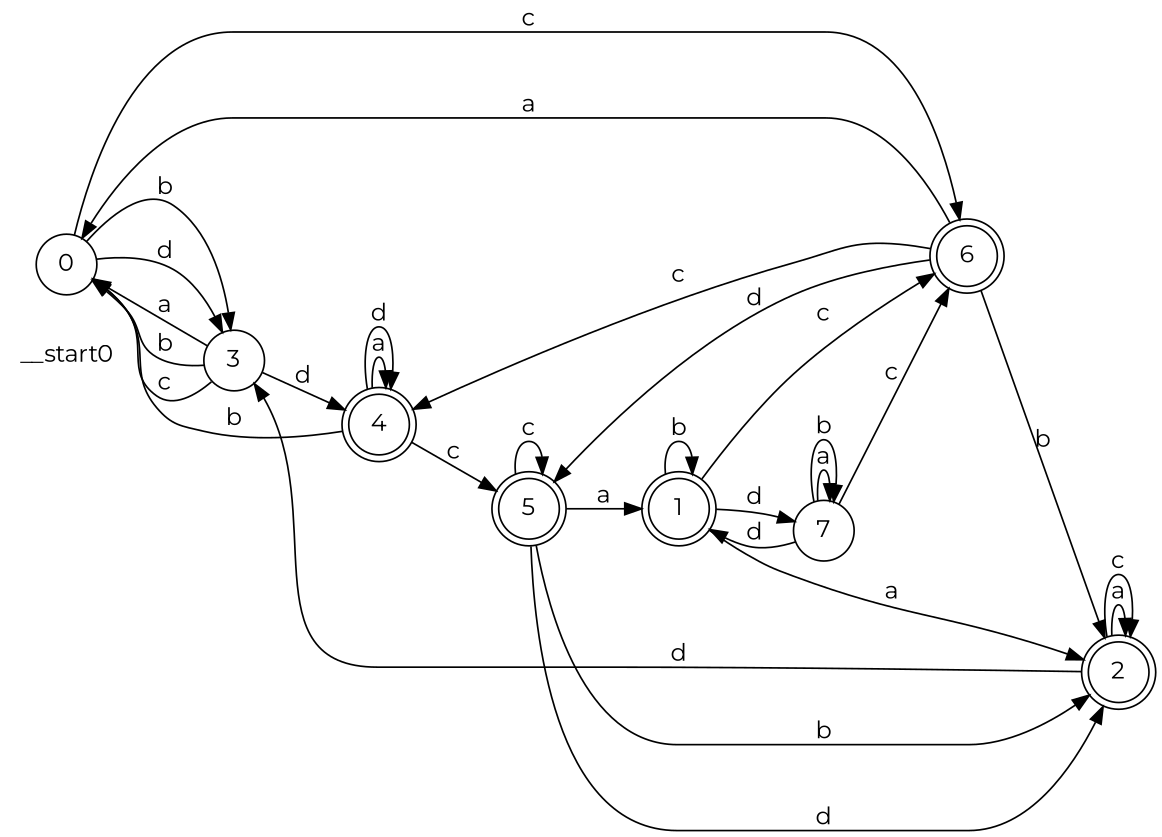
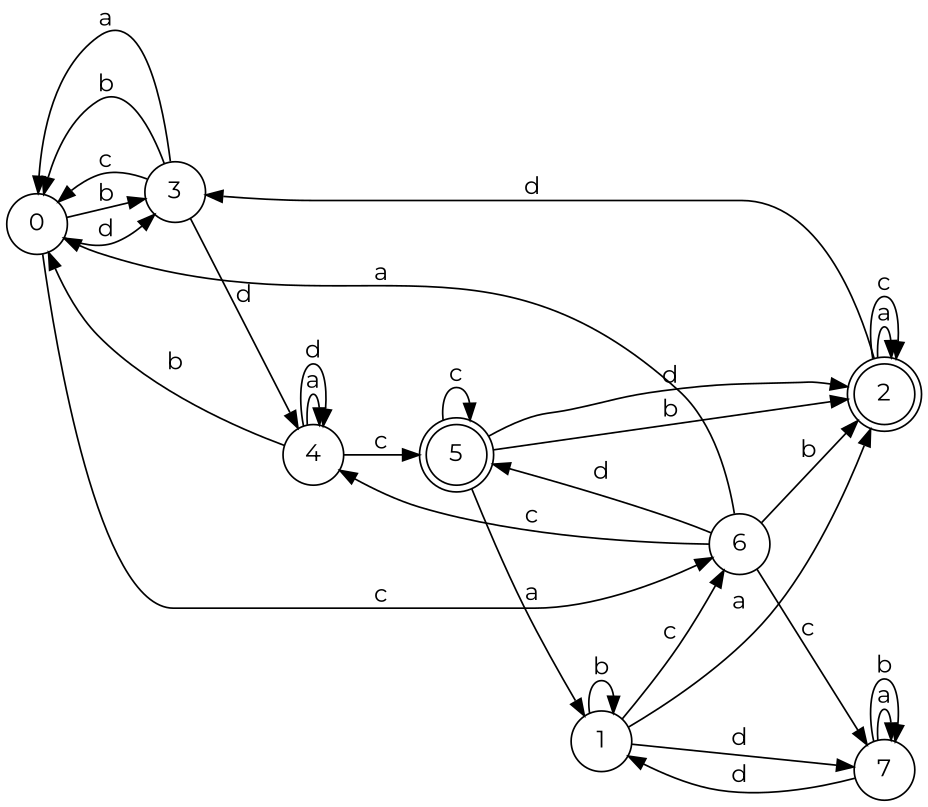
(967, 256) -> (740, 544)
(67, 355) -> none
(890, 404) -> (807, 650)
(379, 425) -> (313, 455)
(679, 509) -> (601, 741)
